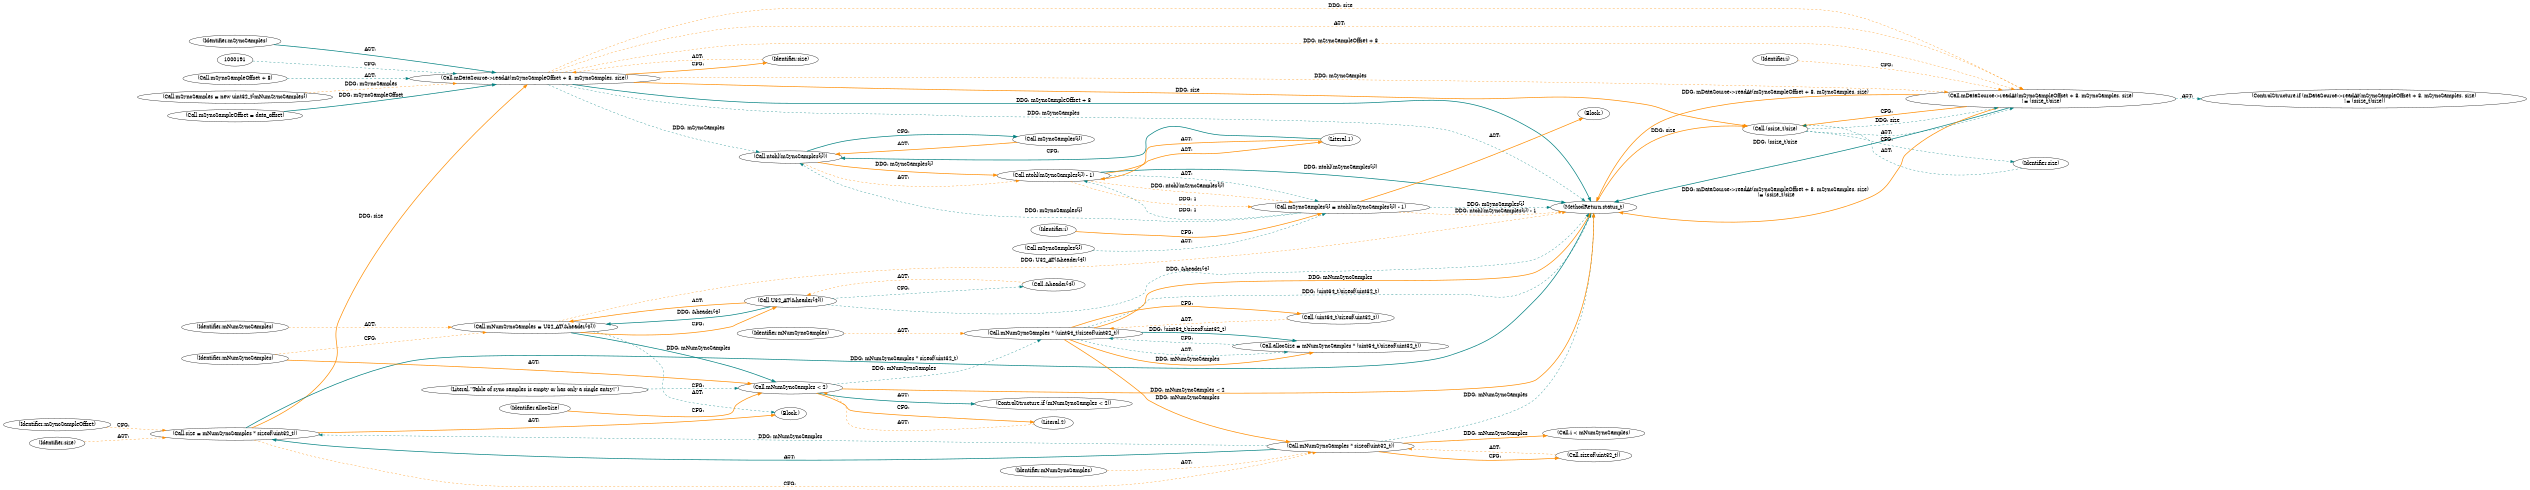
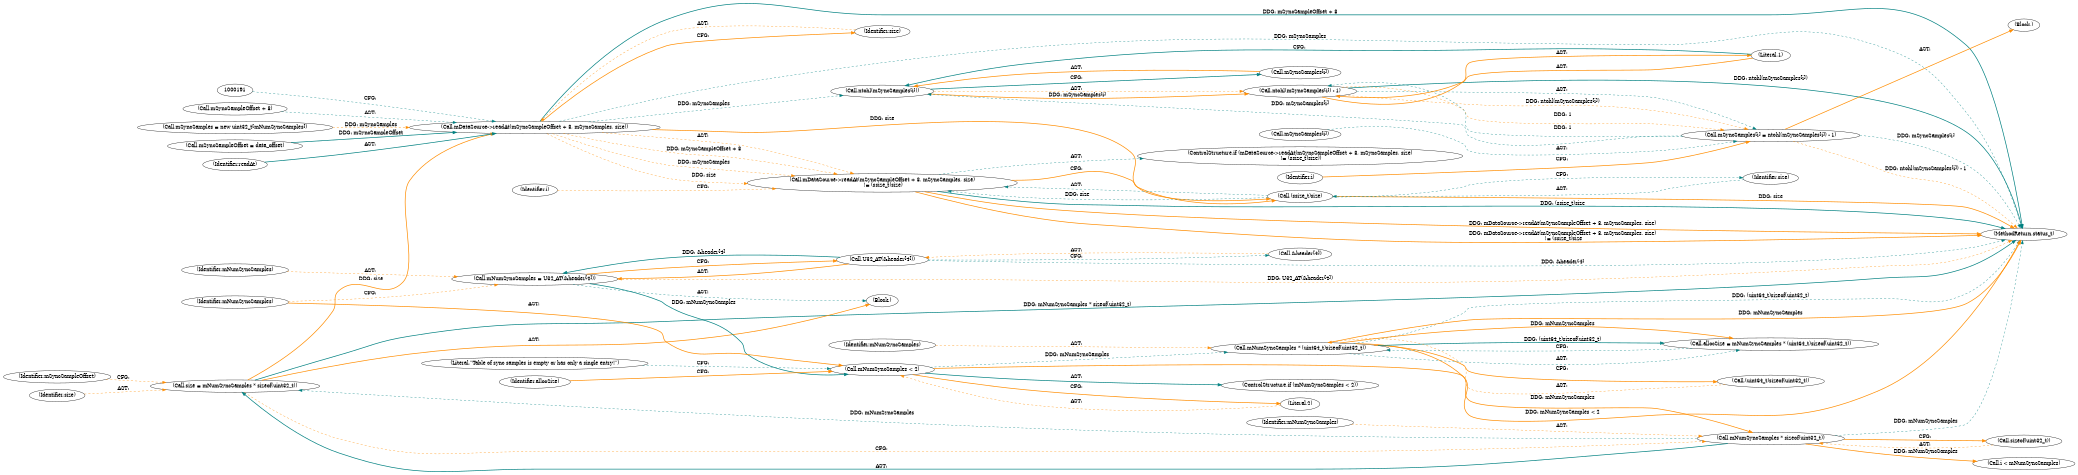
(235, 41) -> (235, 165)
(1657, 139) -> (1674, 199)
